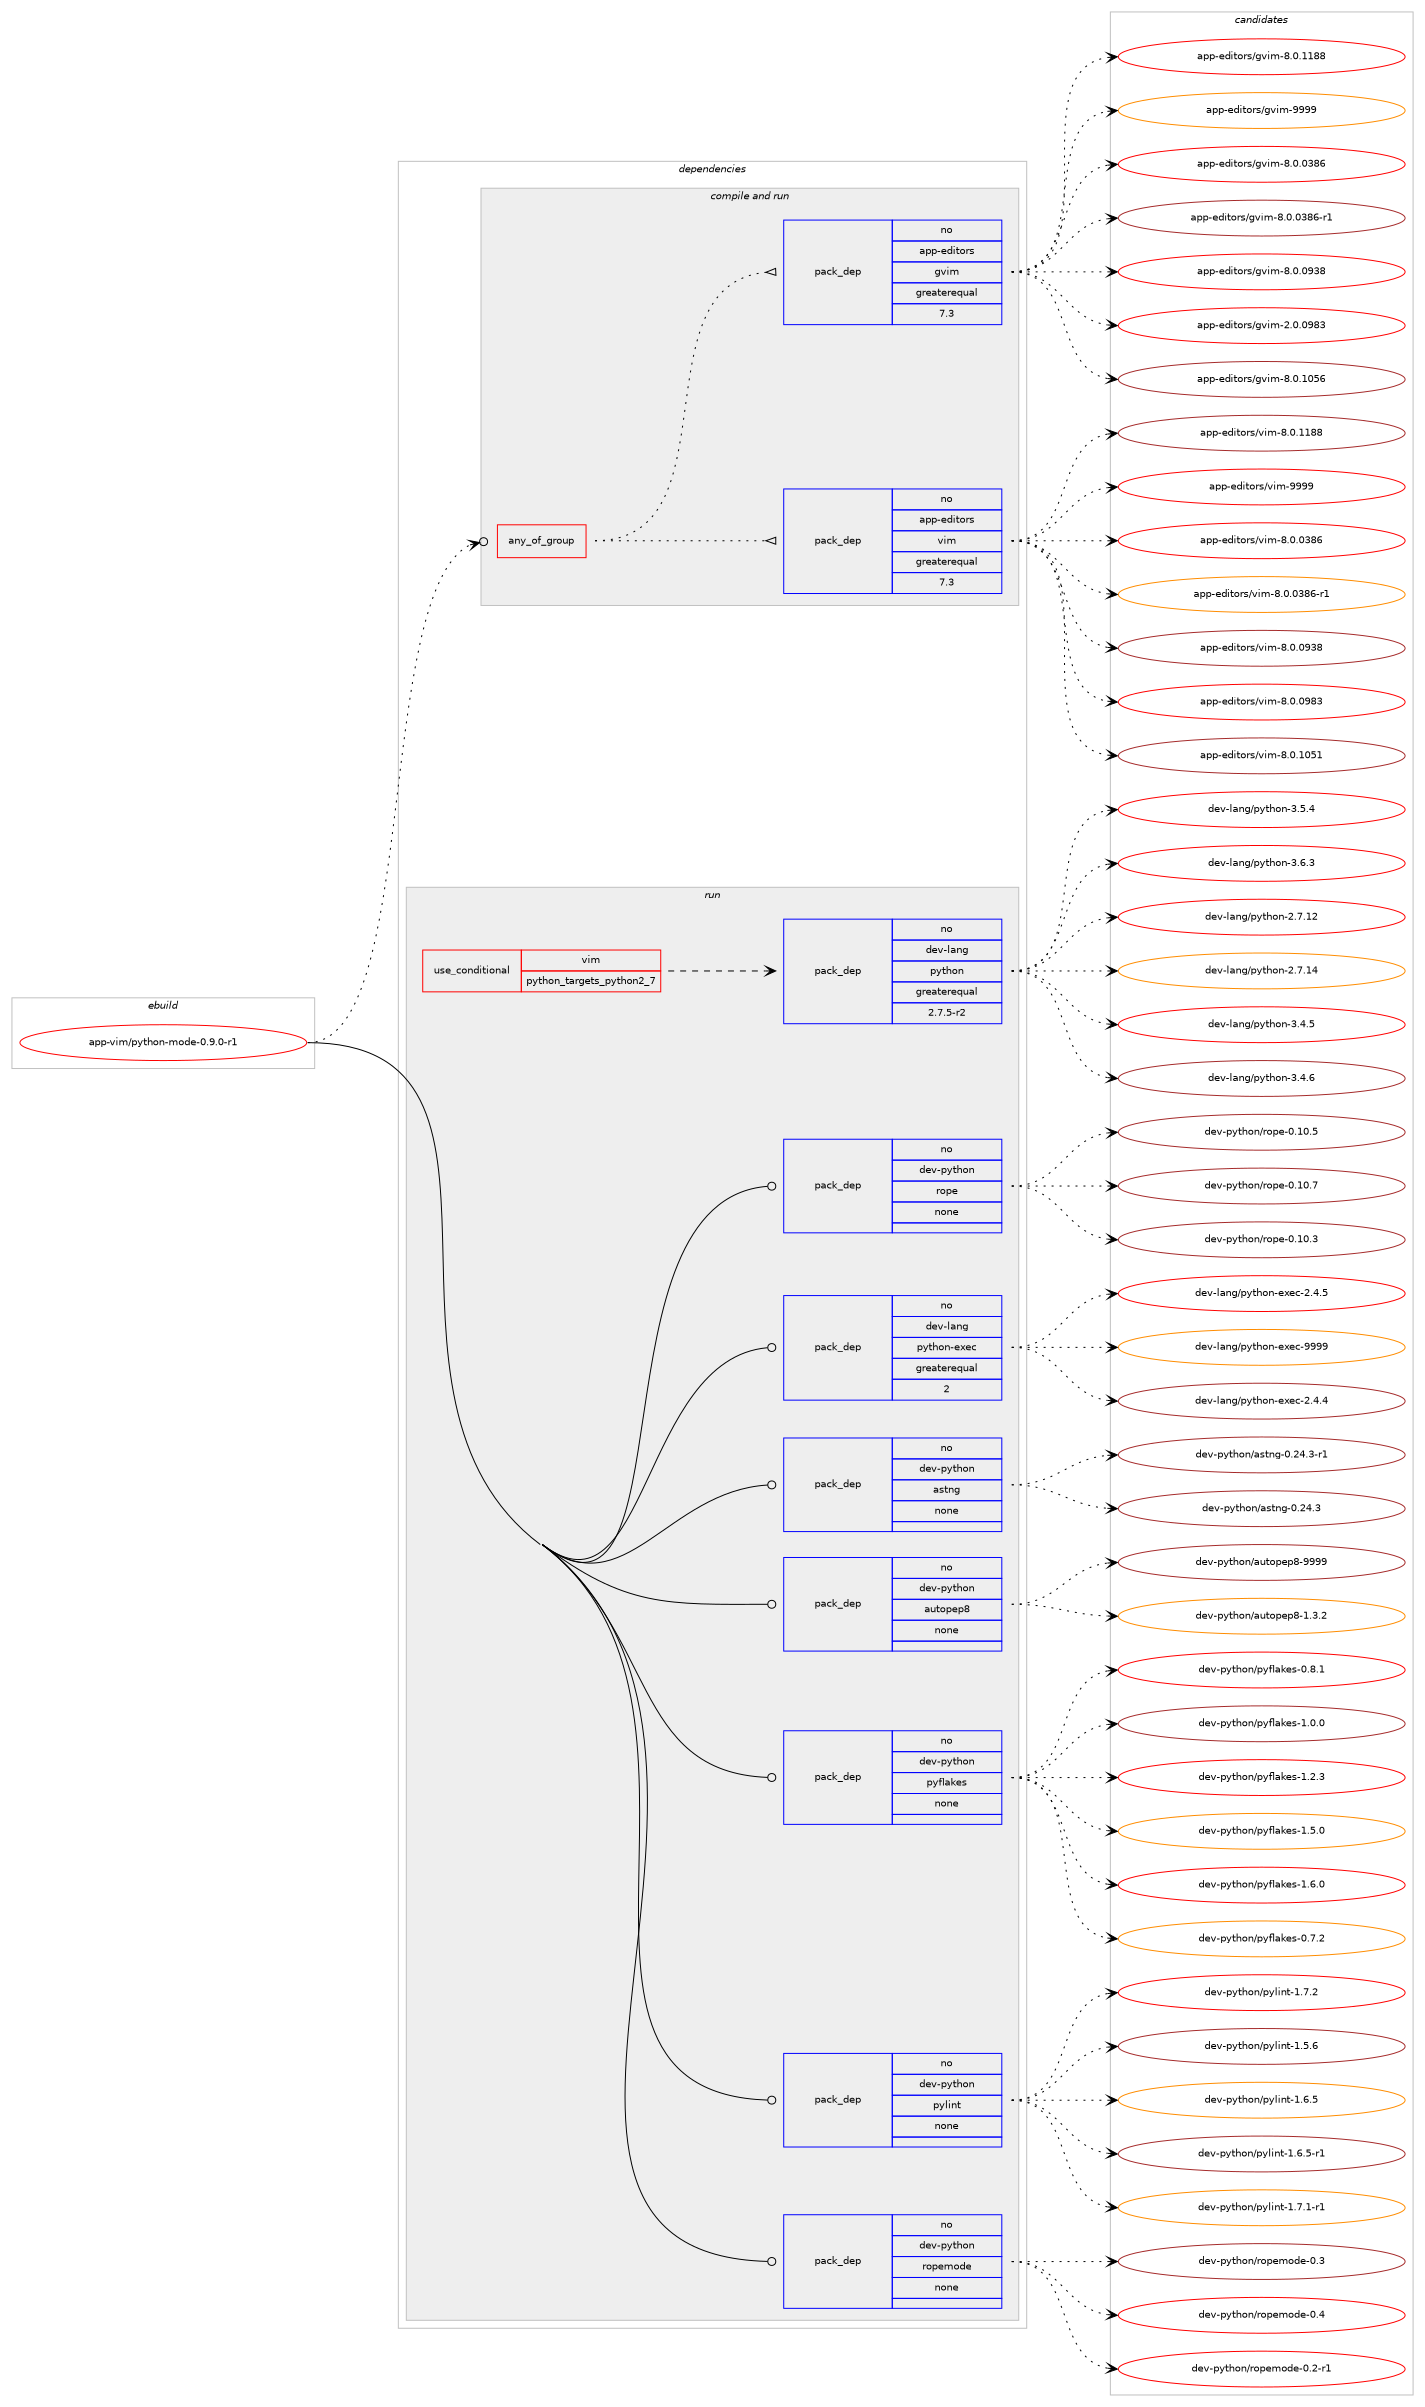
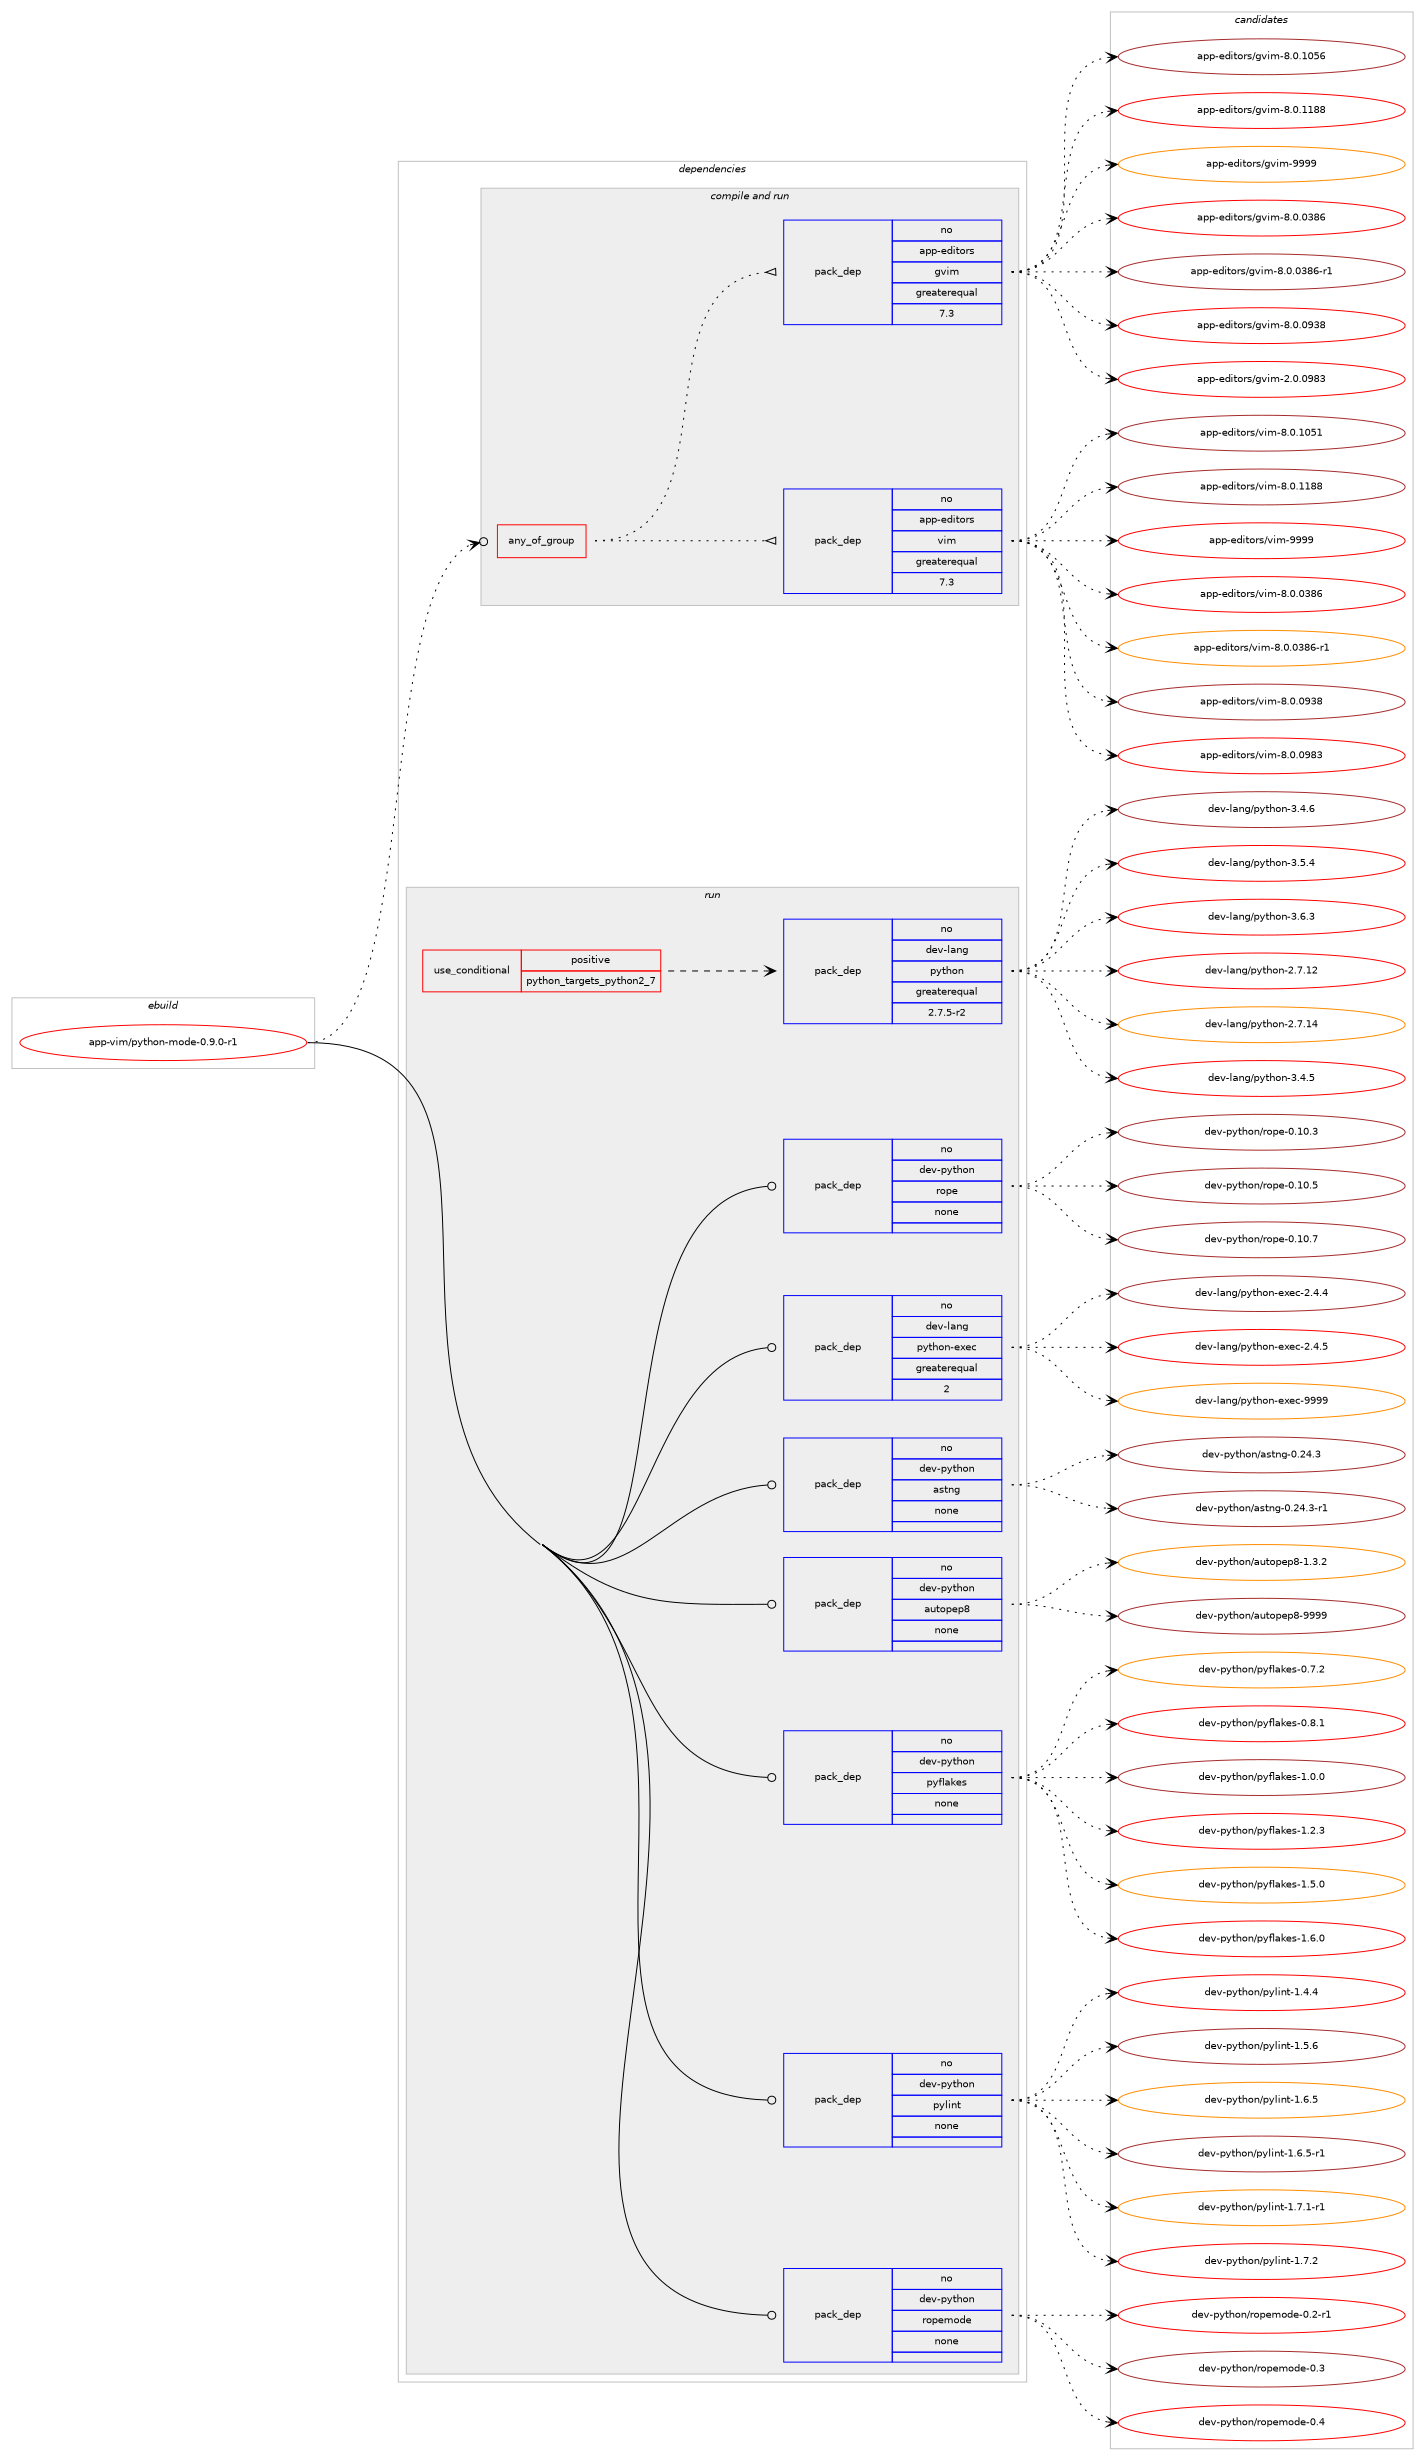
(591, 960) -> (591, 960)
none -> (1262, 1993)
